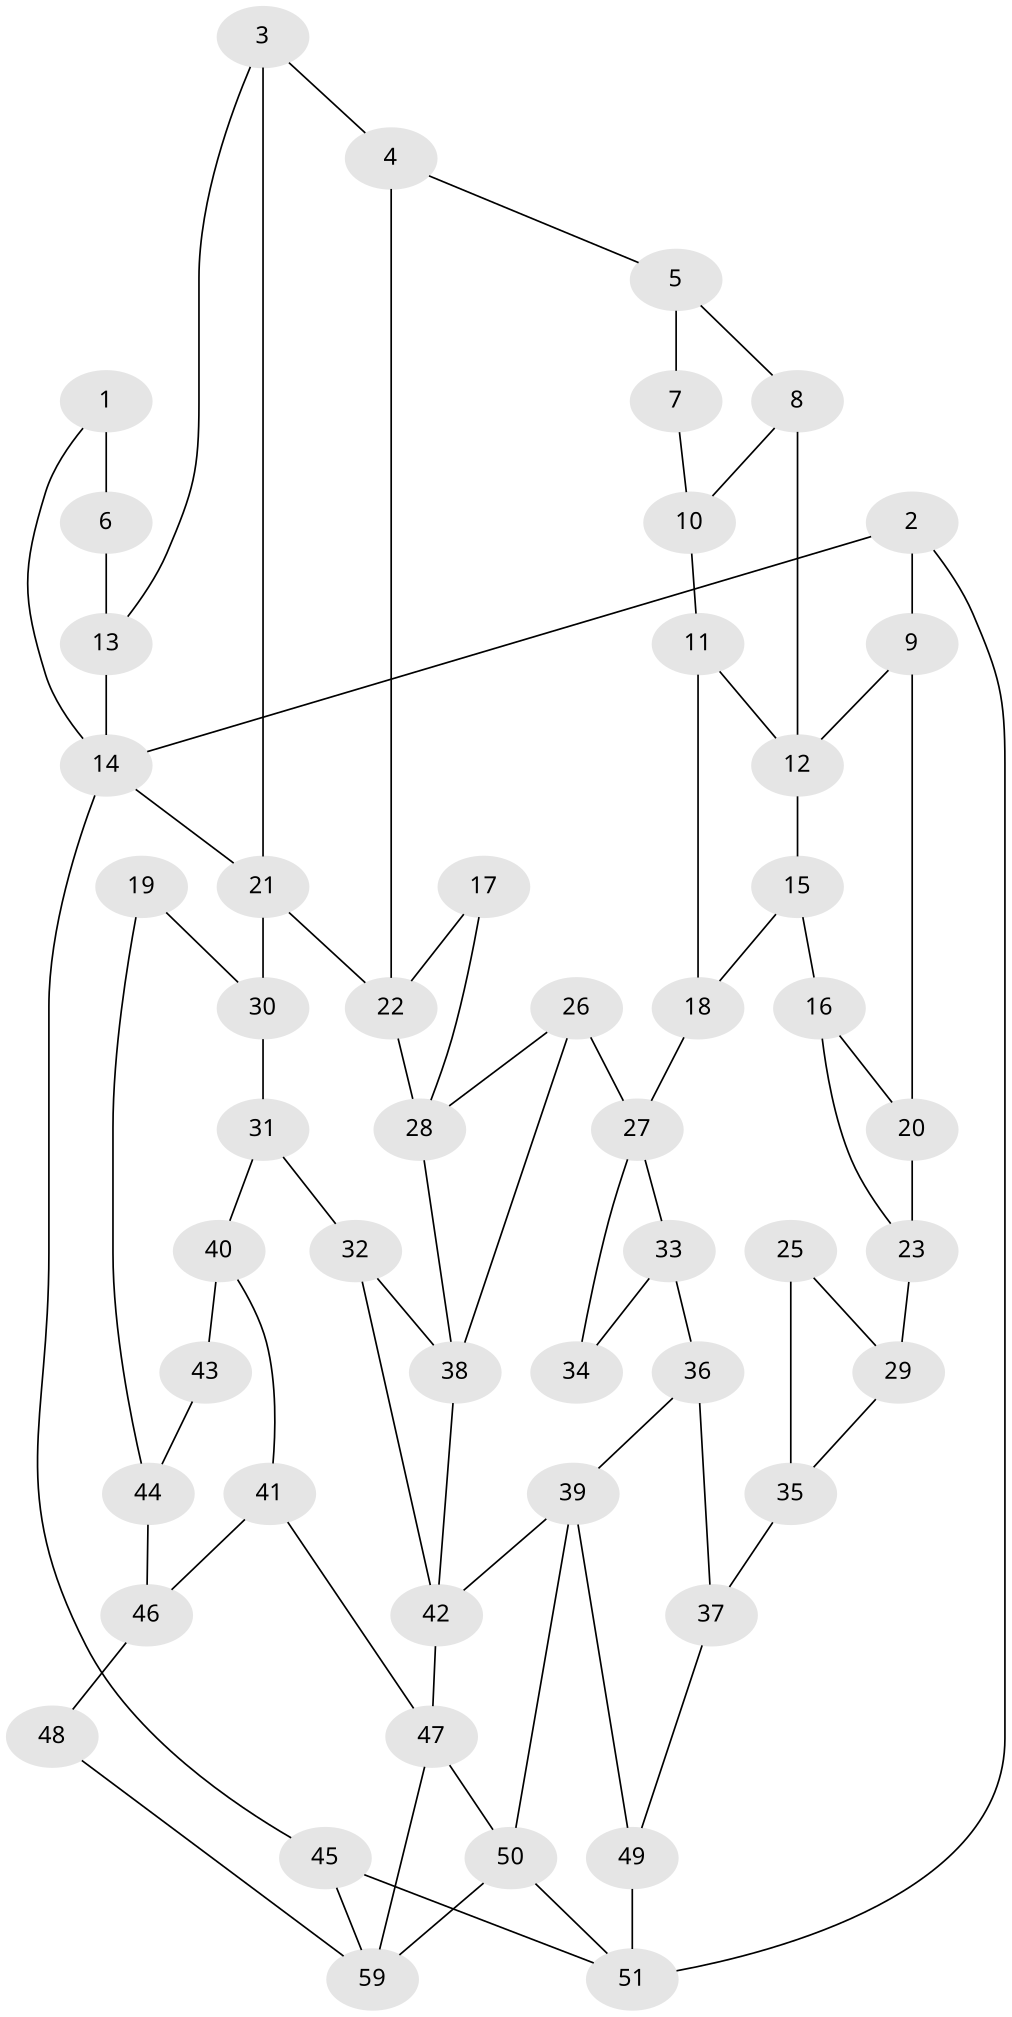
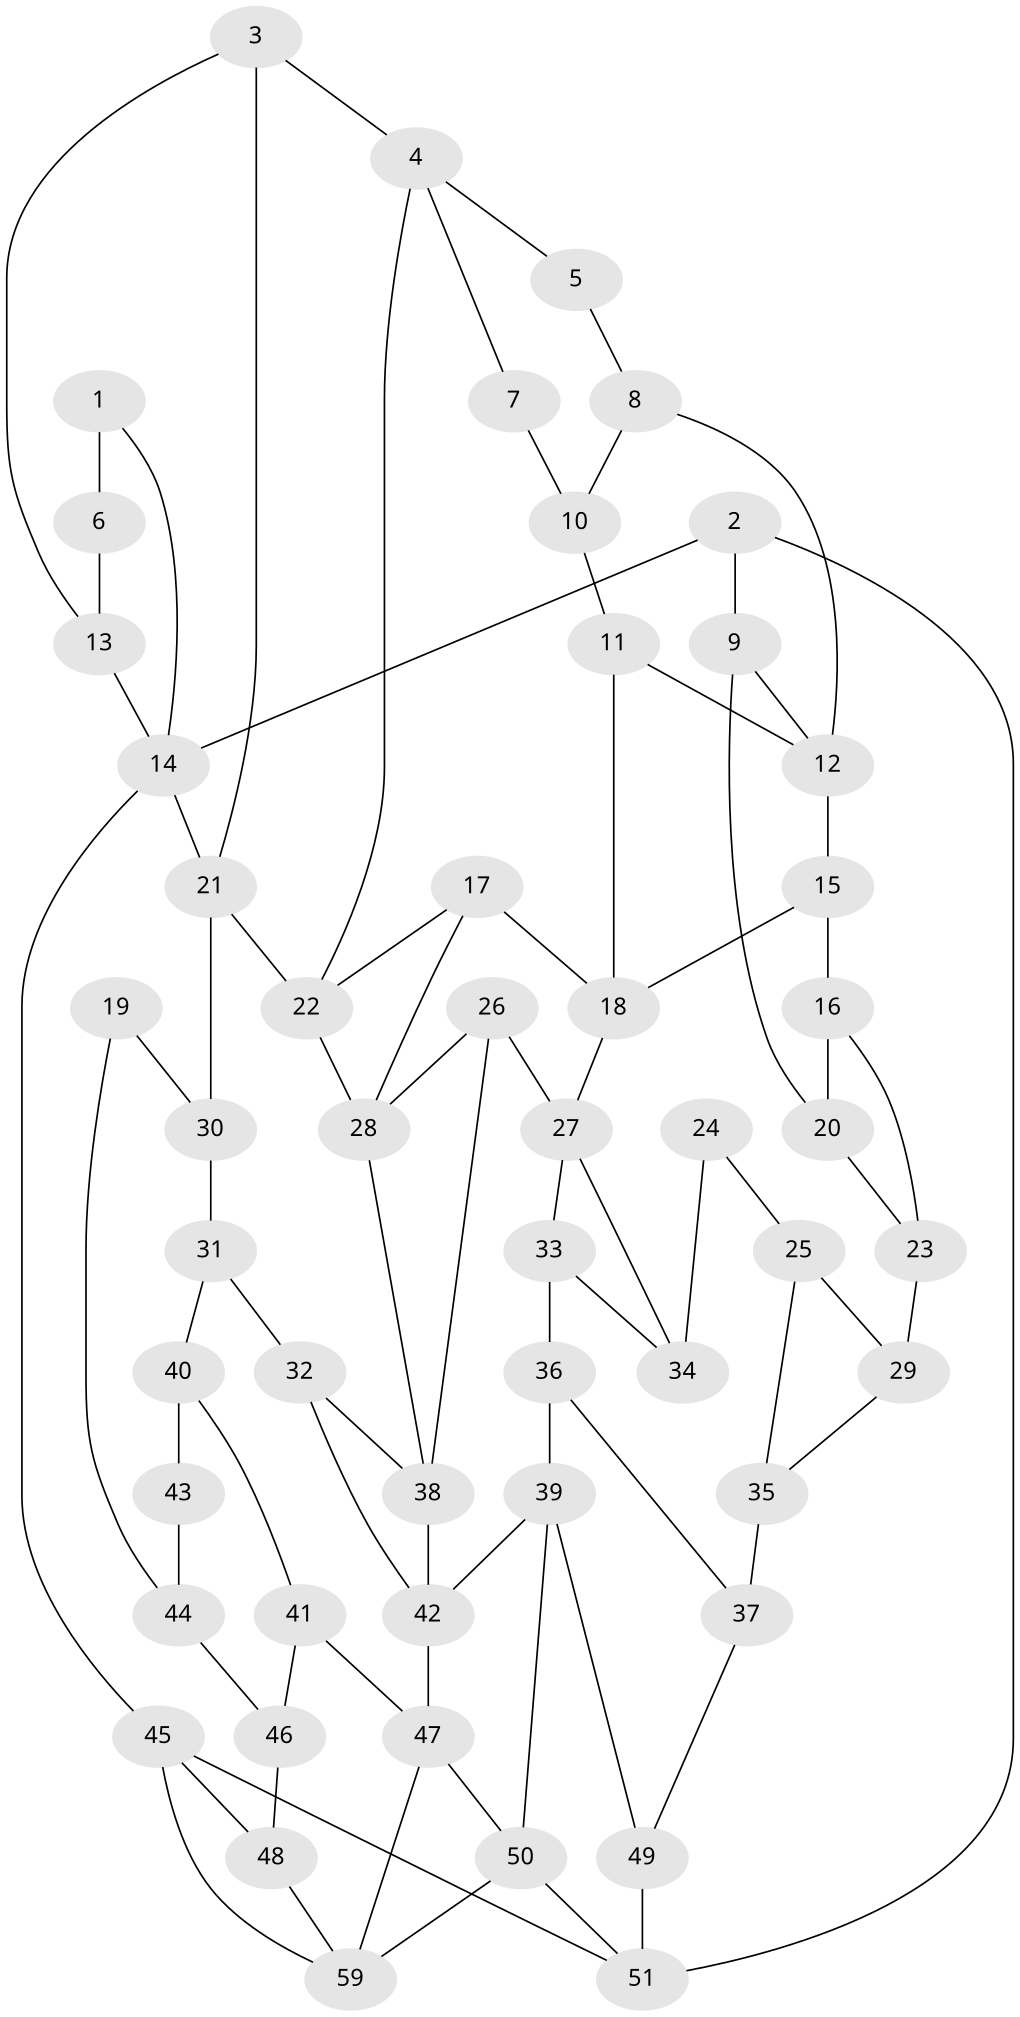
(676, 341) -> (465, 280)
none -> (545, 948)
none -> (706, 1130)
none -> (215, 1797)
